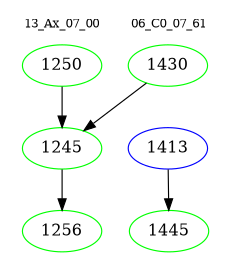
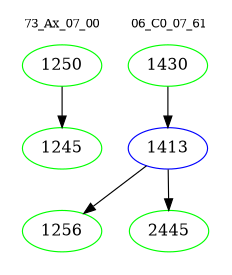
(62, 25) -> (62, 25)
(127, 98) -> (168, 101)
(62, 184) -> (127, 181)
(169, 231) -> (169, 231)
